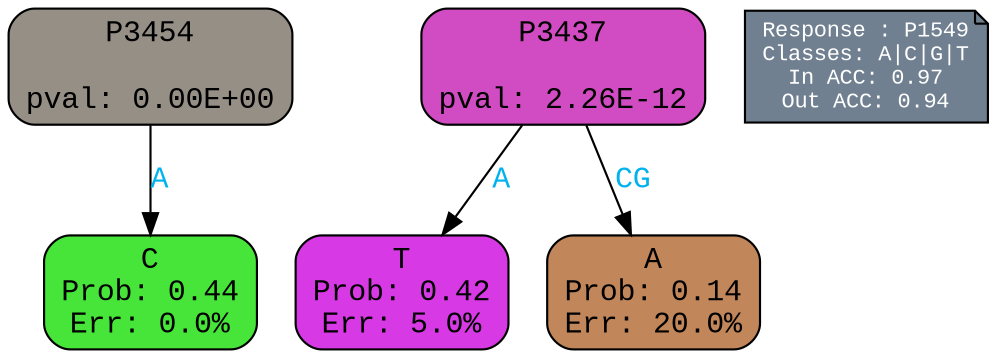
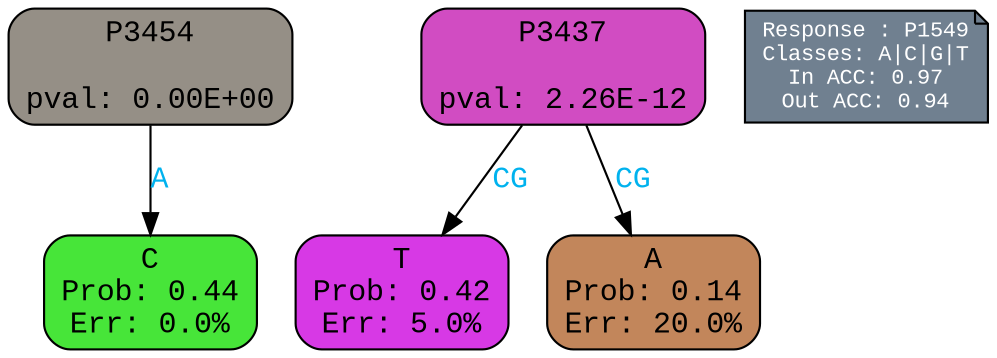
(502, 180) -> (511, 180)
